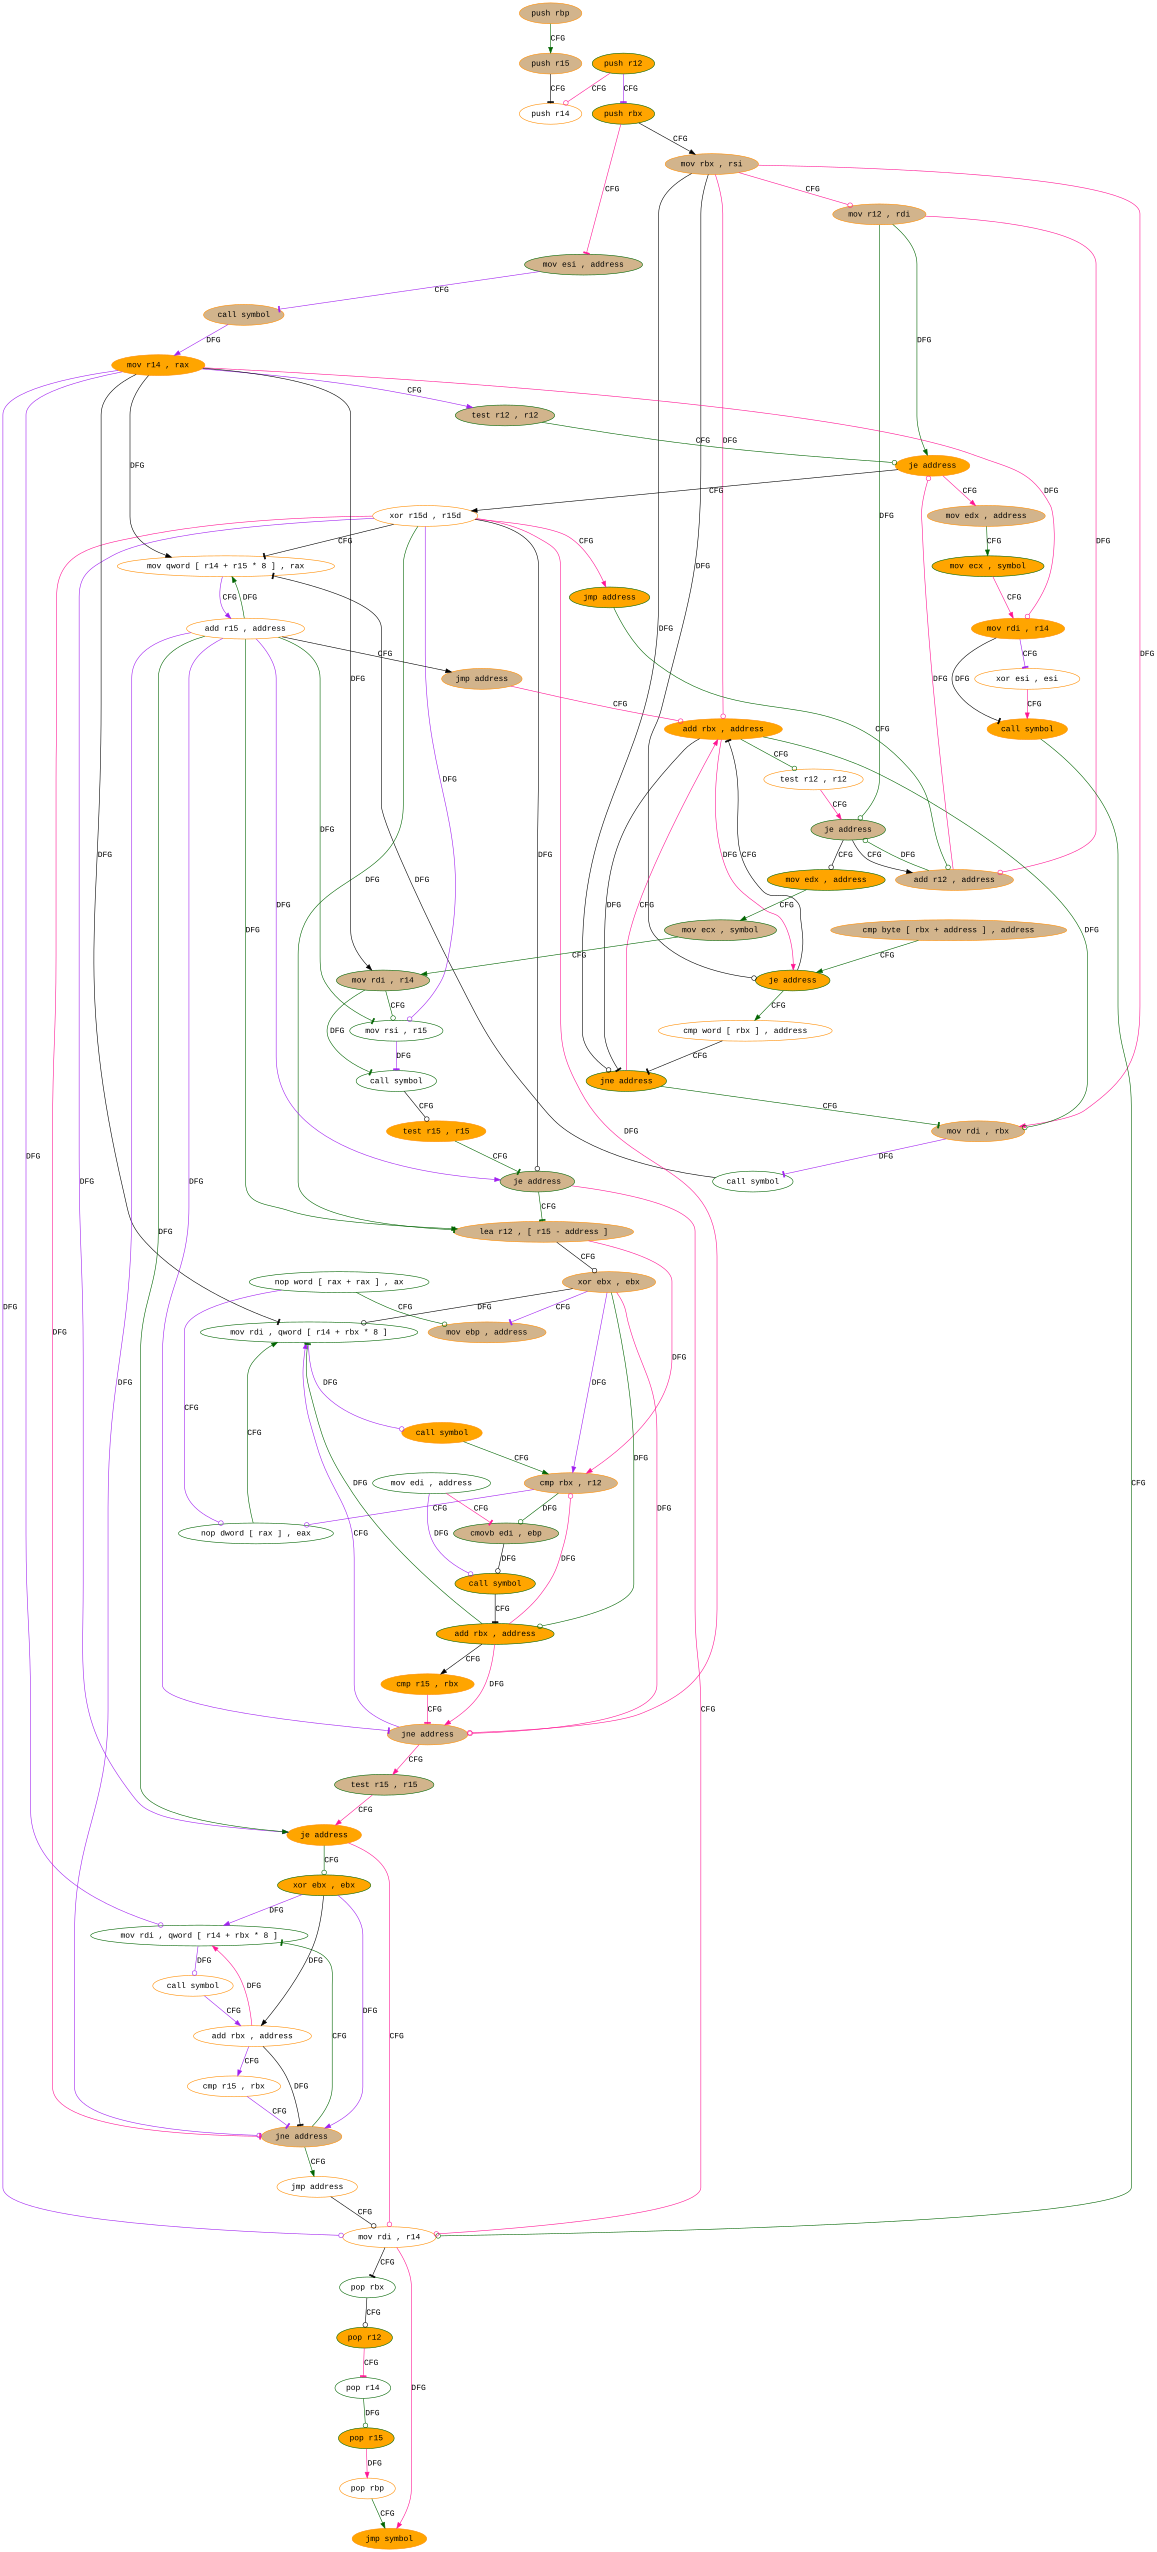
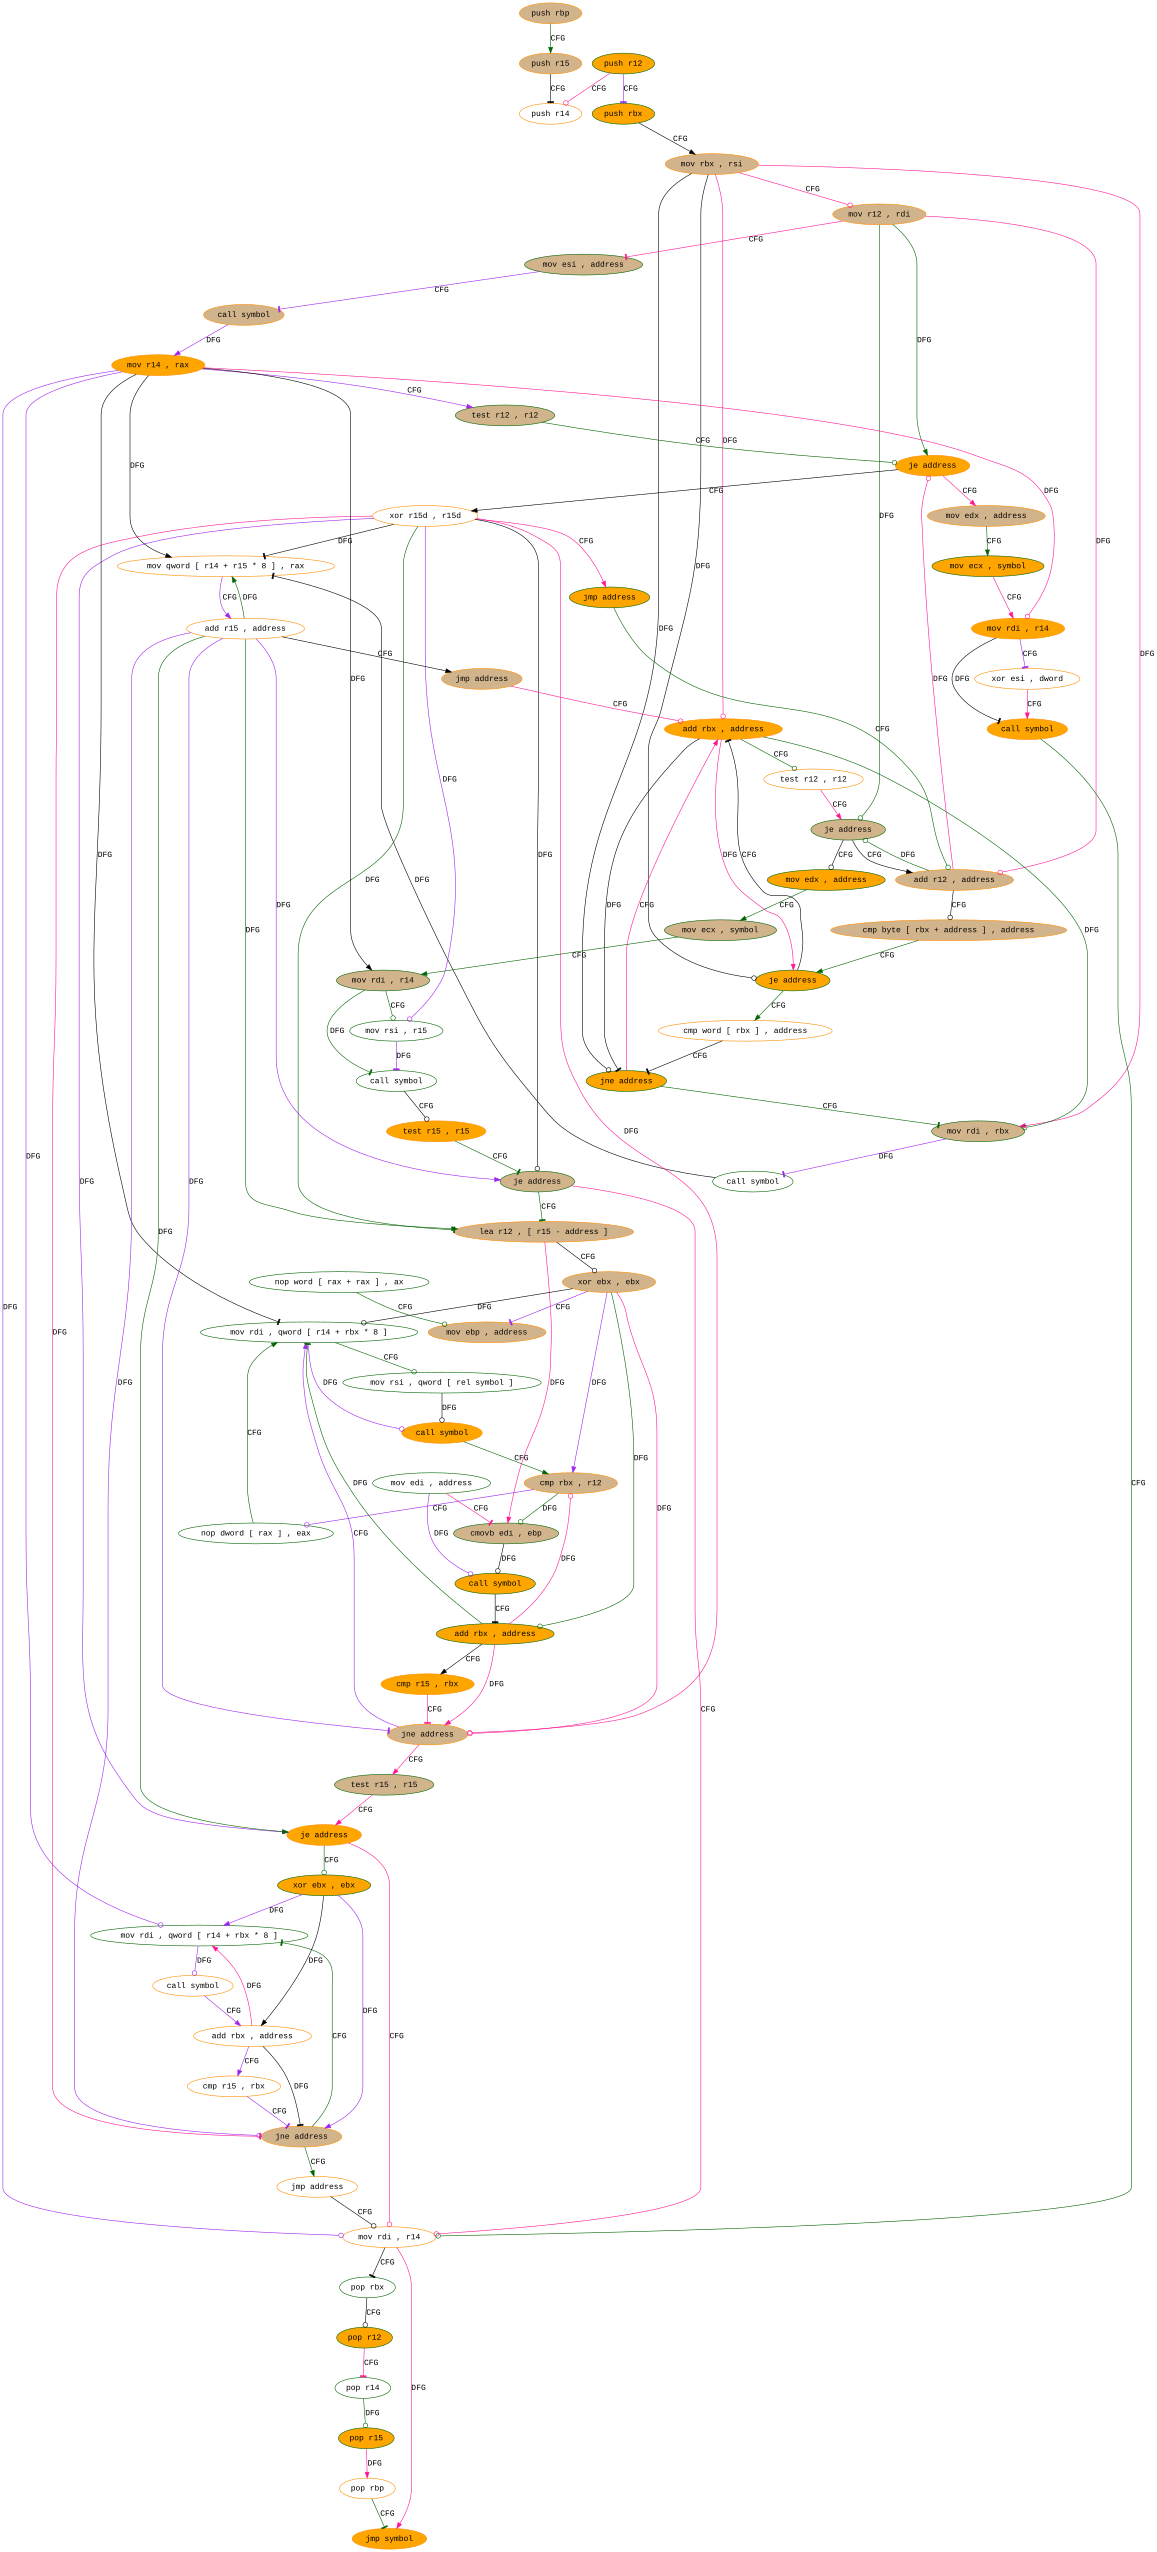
(604, 188) -> (736, 239)
(345, 541) -> (345, 541)
(1027, 679) -> (1027, 679)
(320, 830) -> none
none -> (952, 903)
(978, 1131) -> (978, 1131)
(672, 1343) -> (549, 1383)
(184, 1380) -> none
none -> (442, 1383)
(378, 2512) -> (378, 2512)
